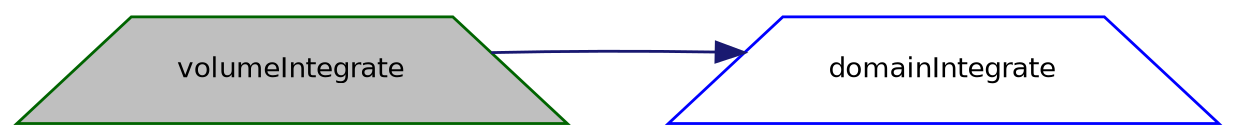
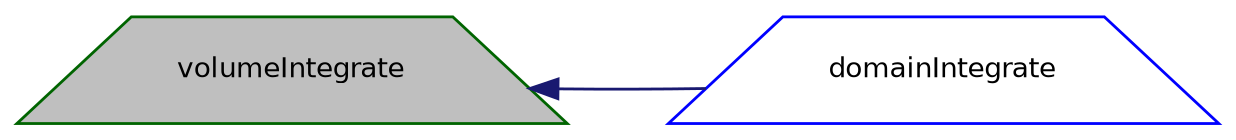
(603, 51) -> (632, 89)
